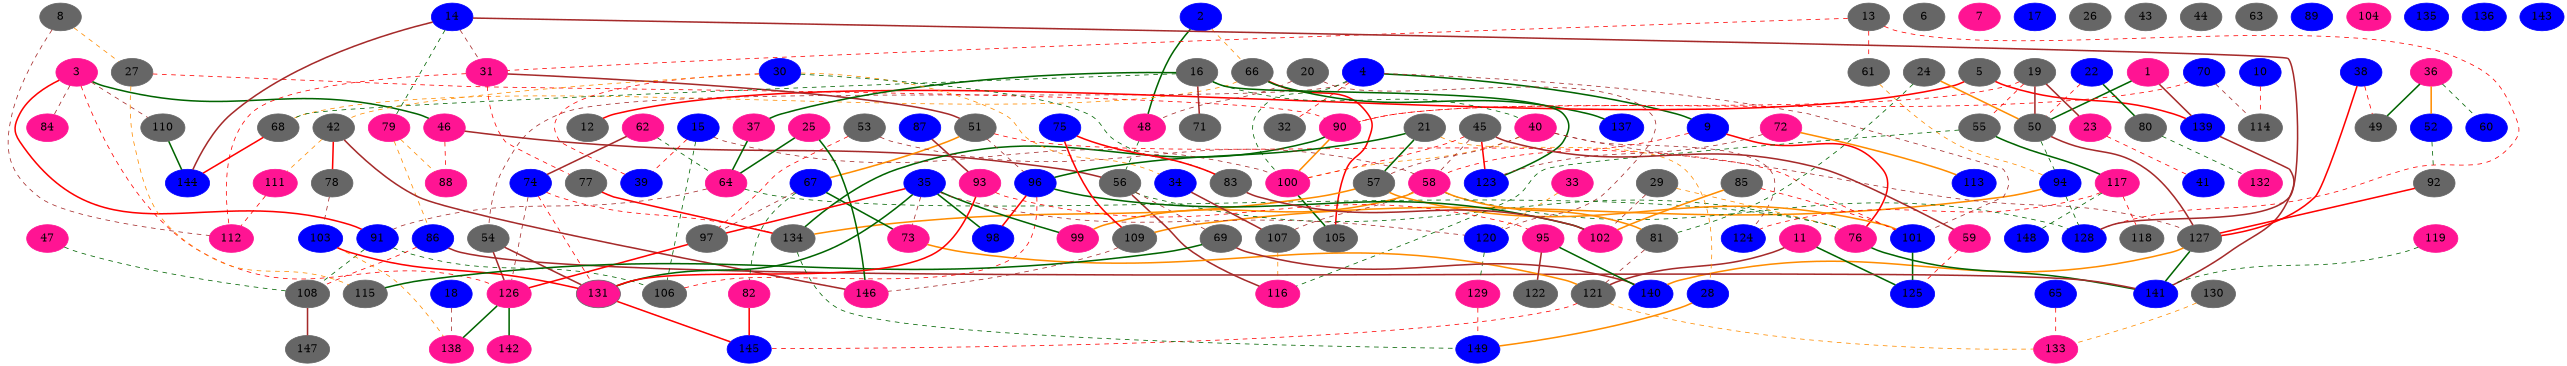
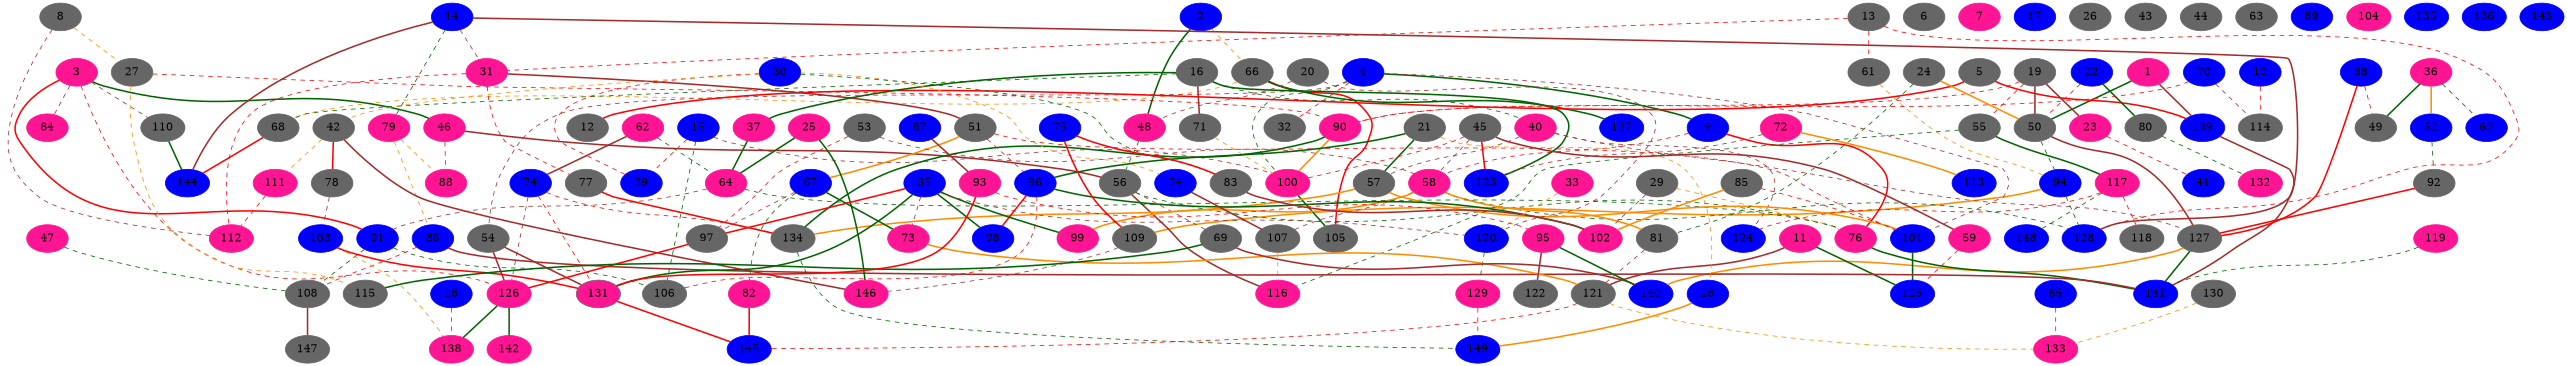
(1415, 160) -> (1251, 160)
